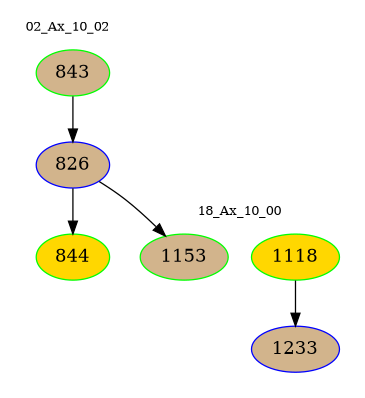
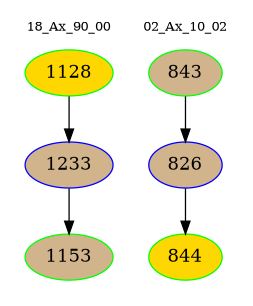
(139, 211) -> (69, 205)
(240, 212) -> (69, 28)
(295, 257) -> (69, 73)
